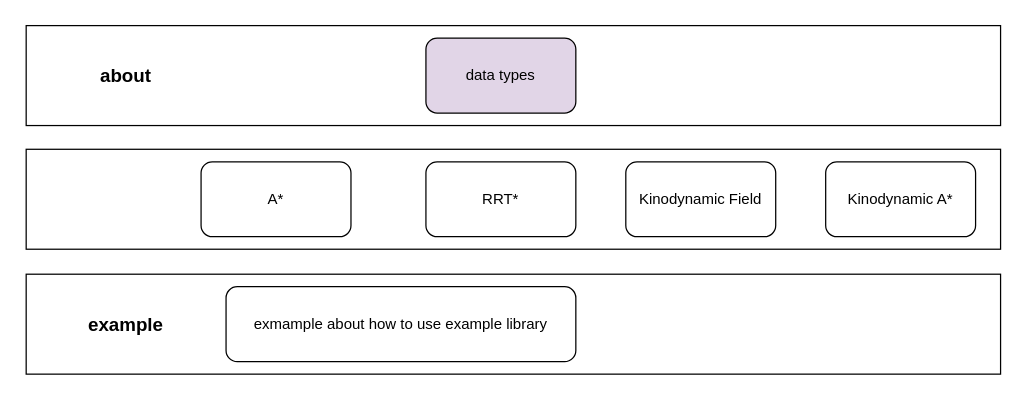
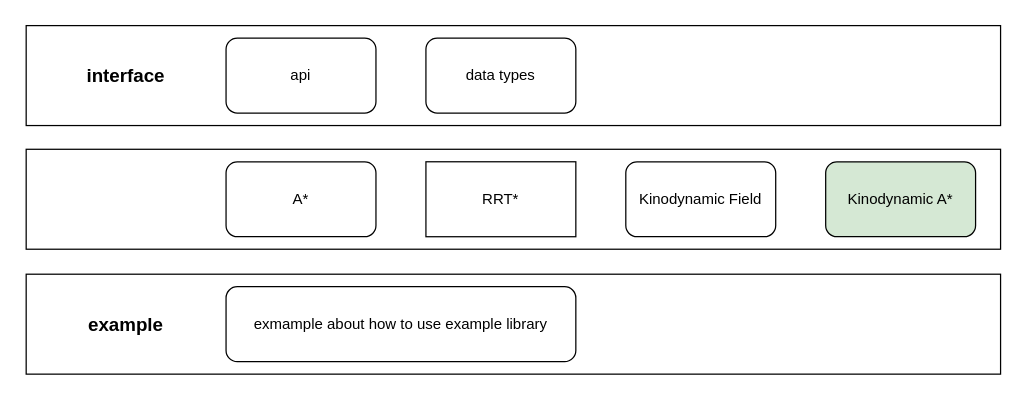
(126, 76) -> (126, 76)
none -> (301, 76)
(501, 76) -> (501, 76)
(276, 199) -> (301, 199)
(501, 199) -> (501, 199)
(901, 199) -> (901, 199)
